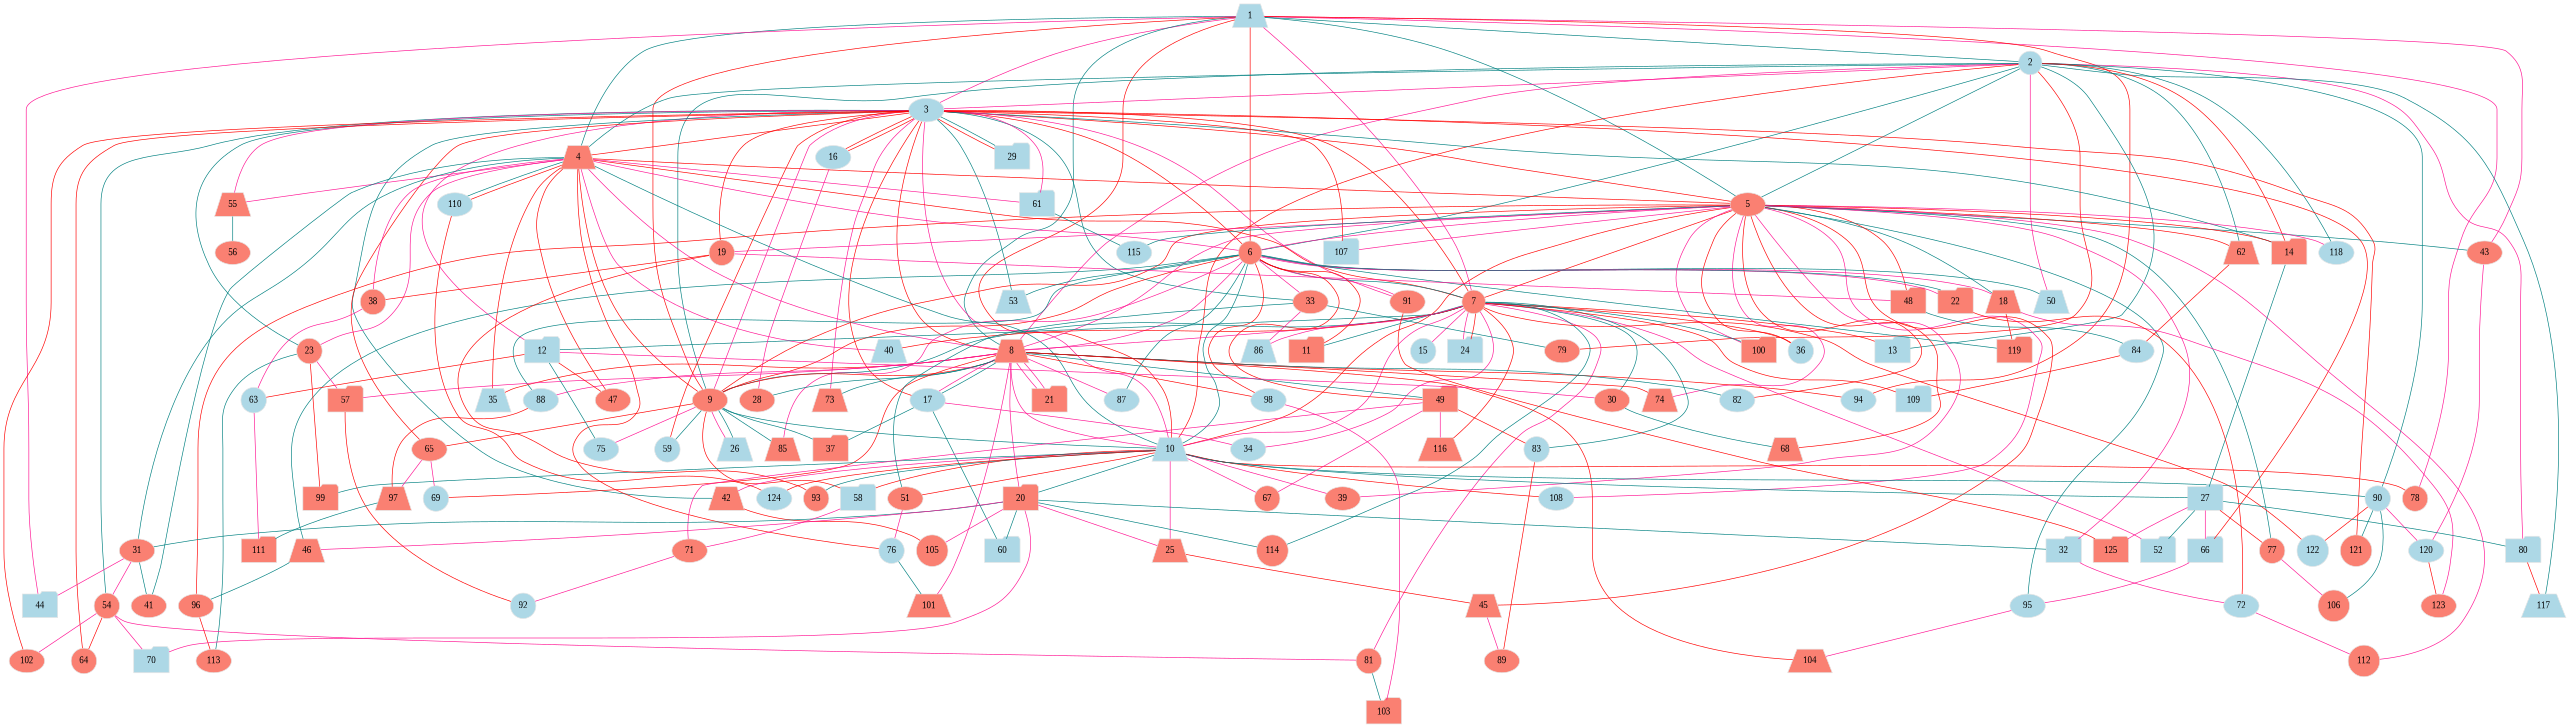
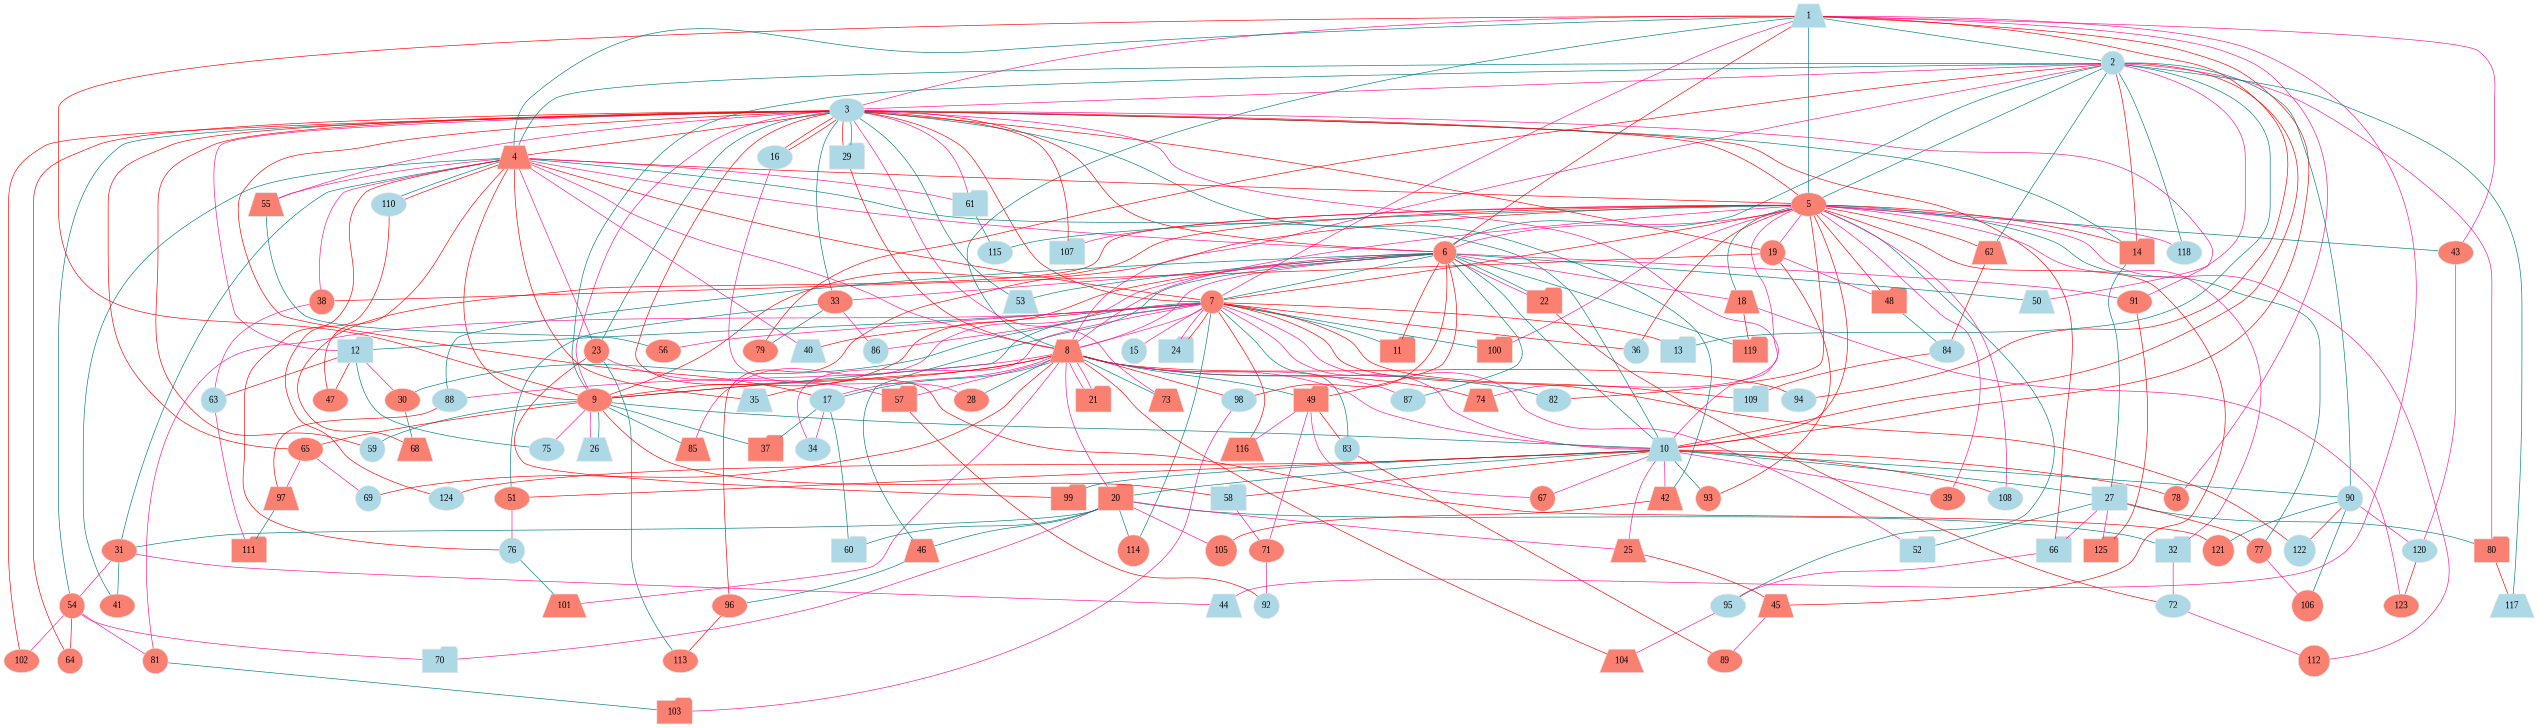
(898, 256) -> (918, 288)
none -> (836, 330)
(1259, 351) -> (876, 351)
(662, 532) -> (996, 530)
(2523, 551) -> (2492, 551)
(40, 606) -> (1224, 606)
